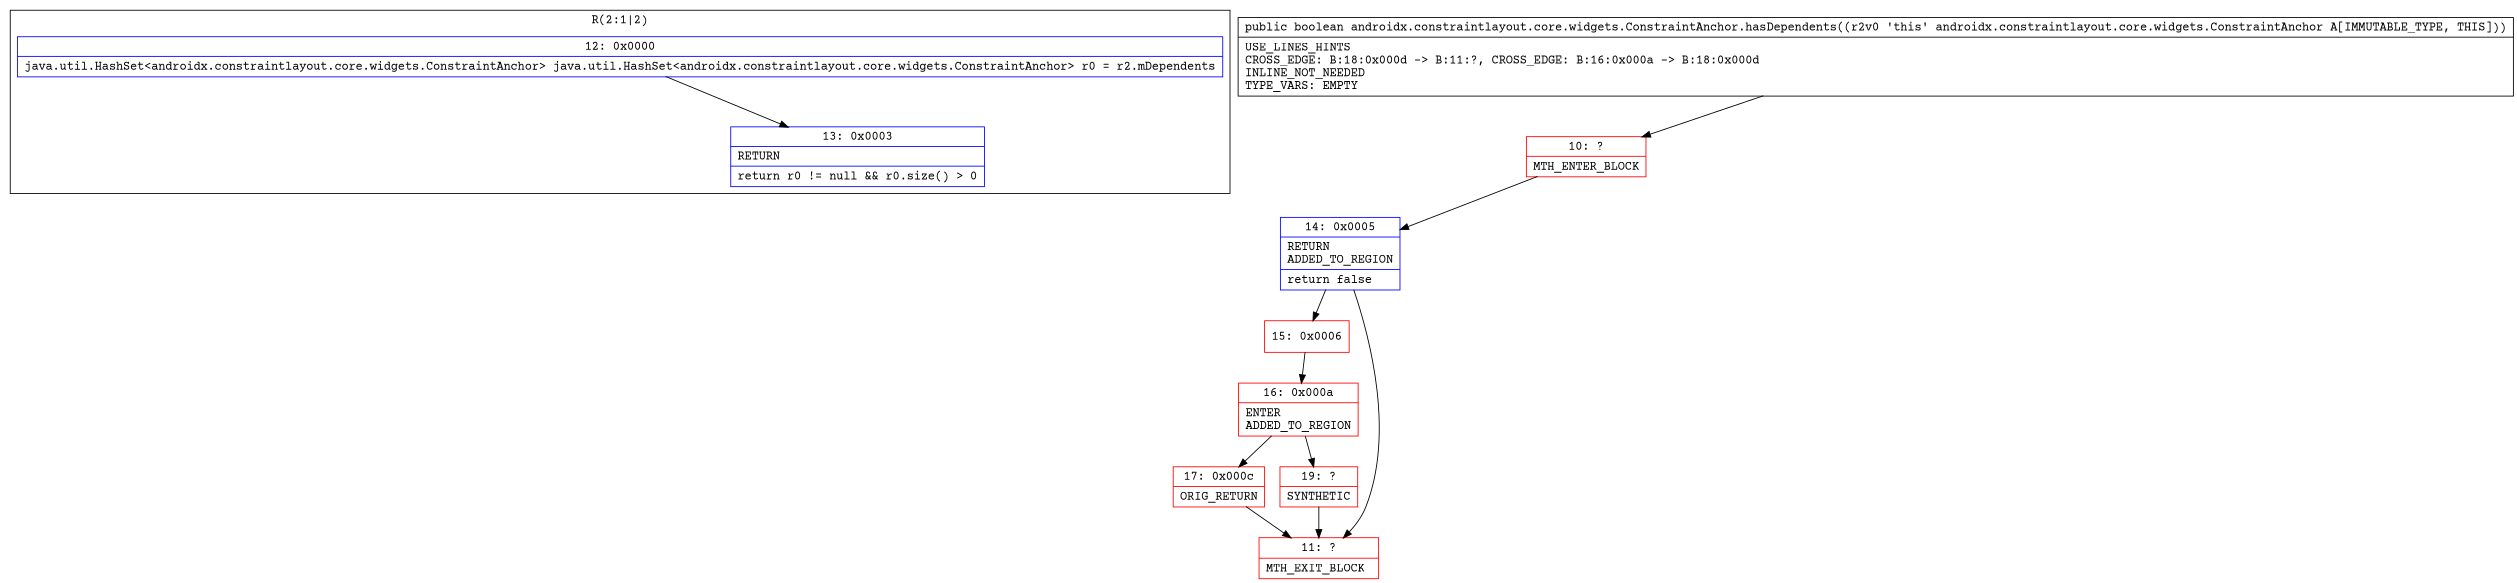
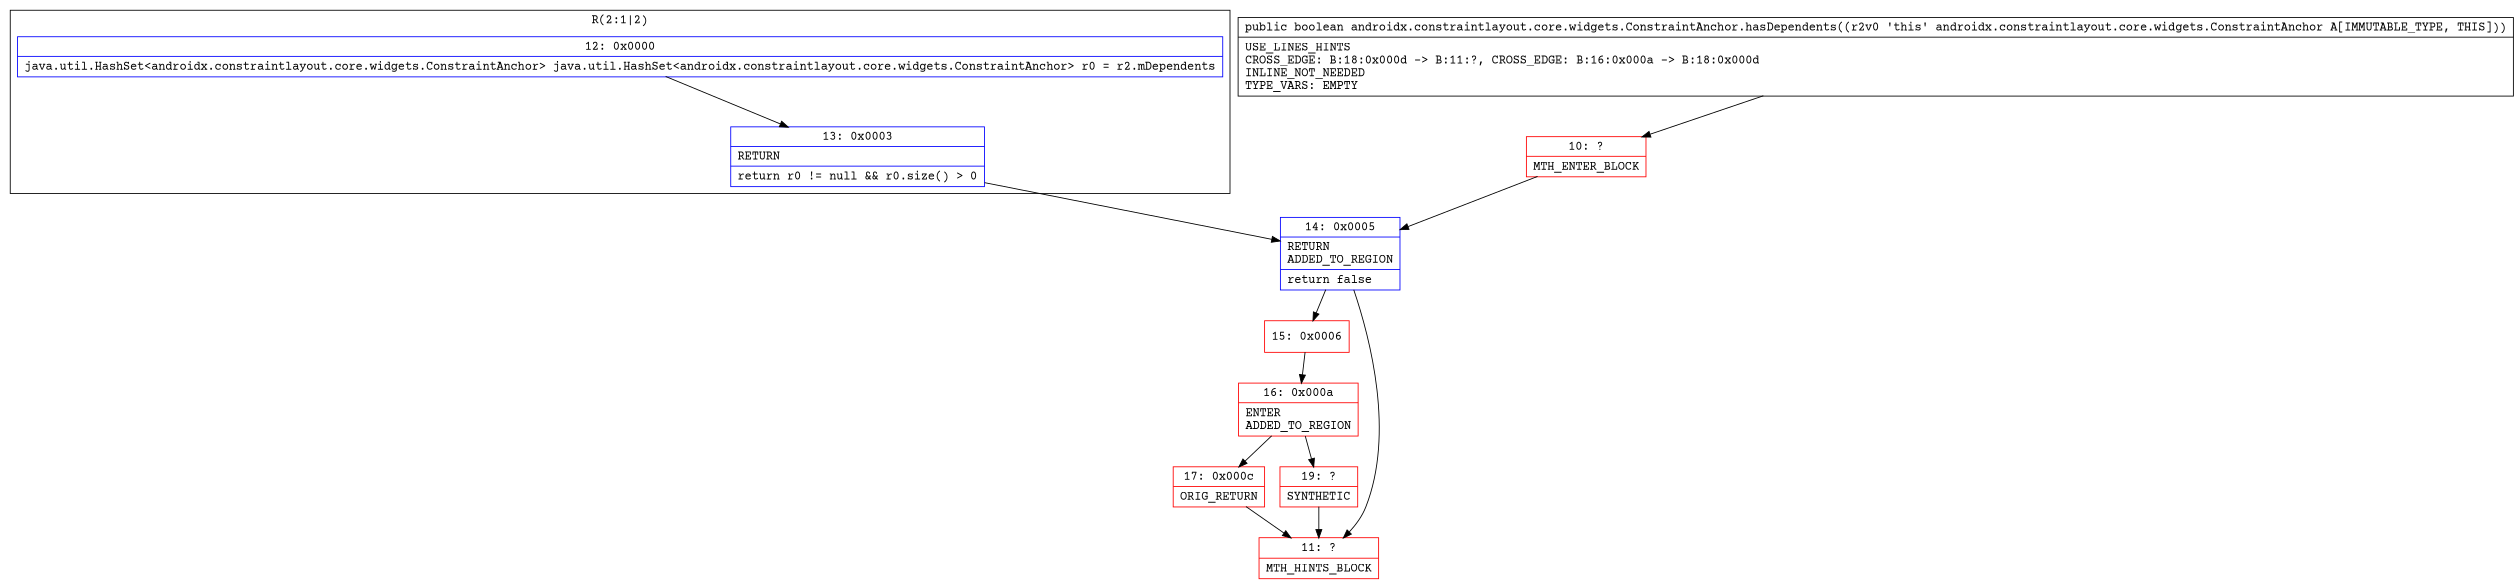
none -> (1128, 211)
(1315, 568) -> (1319, 568)
